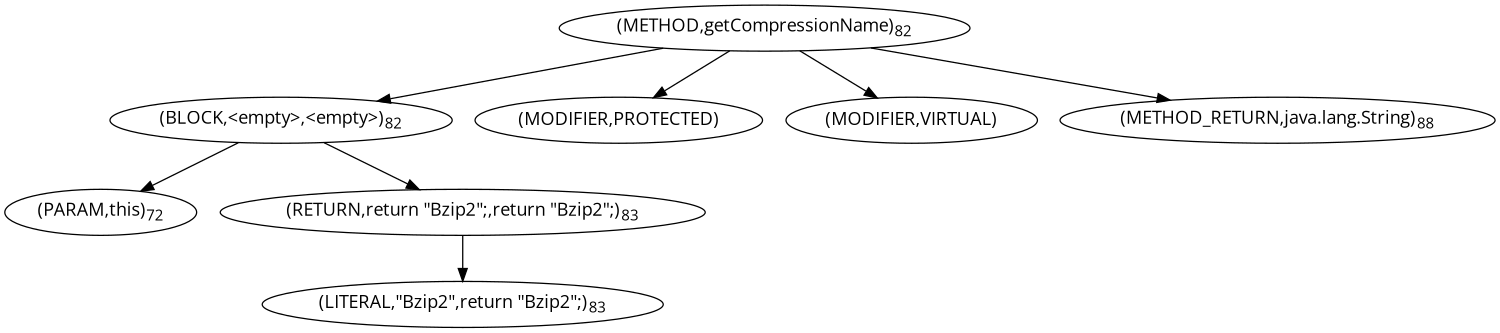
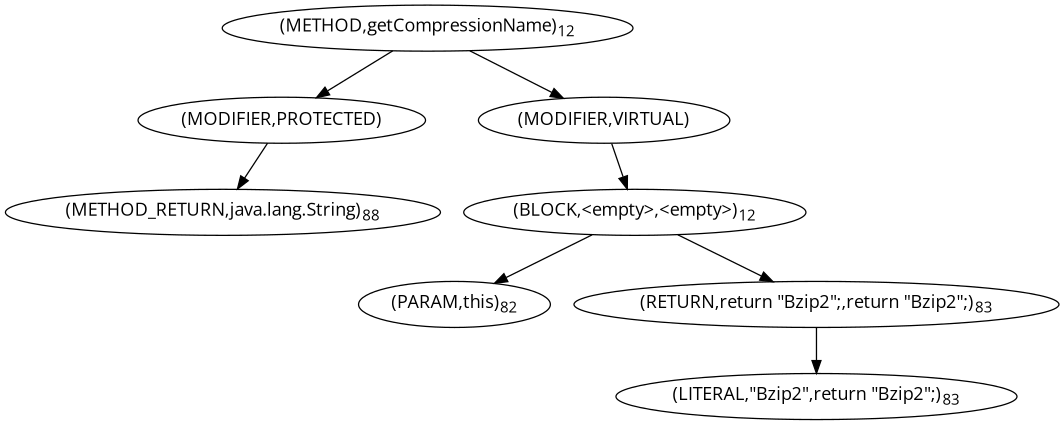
(903, 26) -> (566, 26)
(527, 73) -> (617, 160)
(1014, 73) -> (256, 161)
(394, 118) -> (747, 210)
(155, 210) -> (509, 303)
